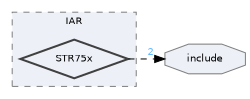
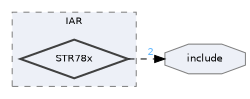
(74, 59) -> (74, 59)
